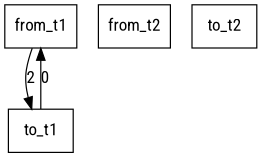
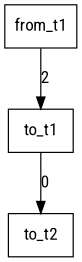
(134, 26) -> none
(41, 85) -> (41, 177)
